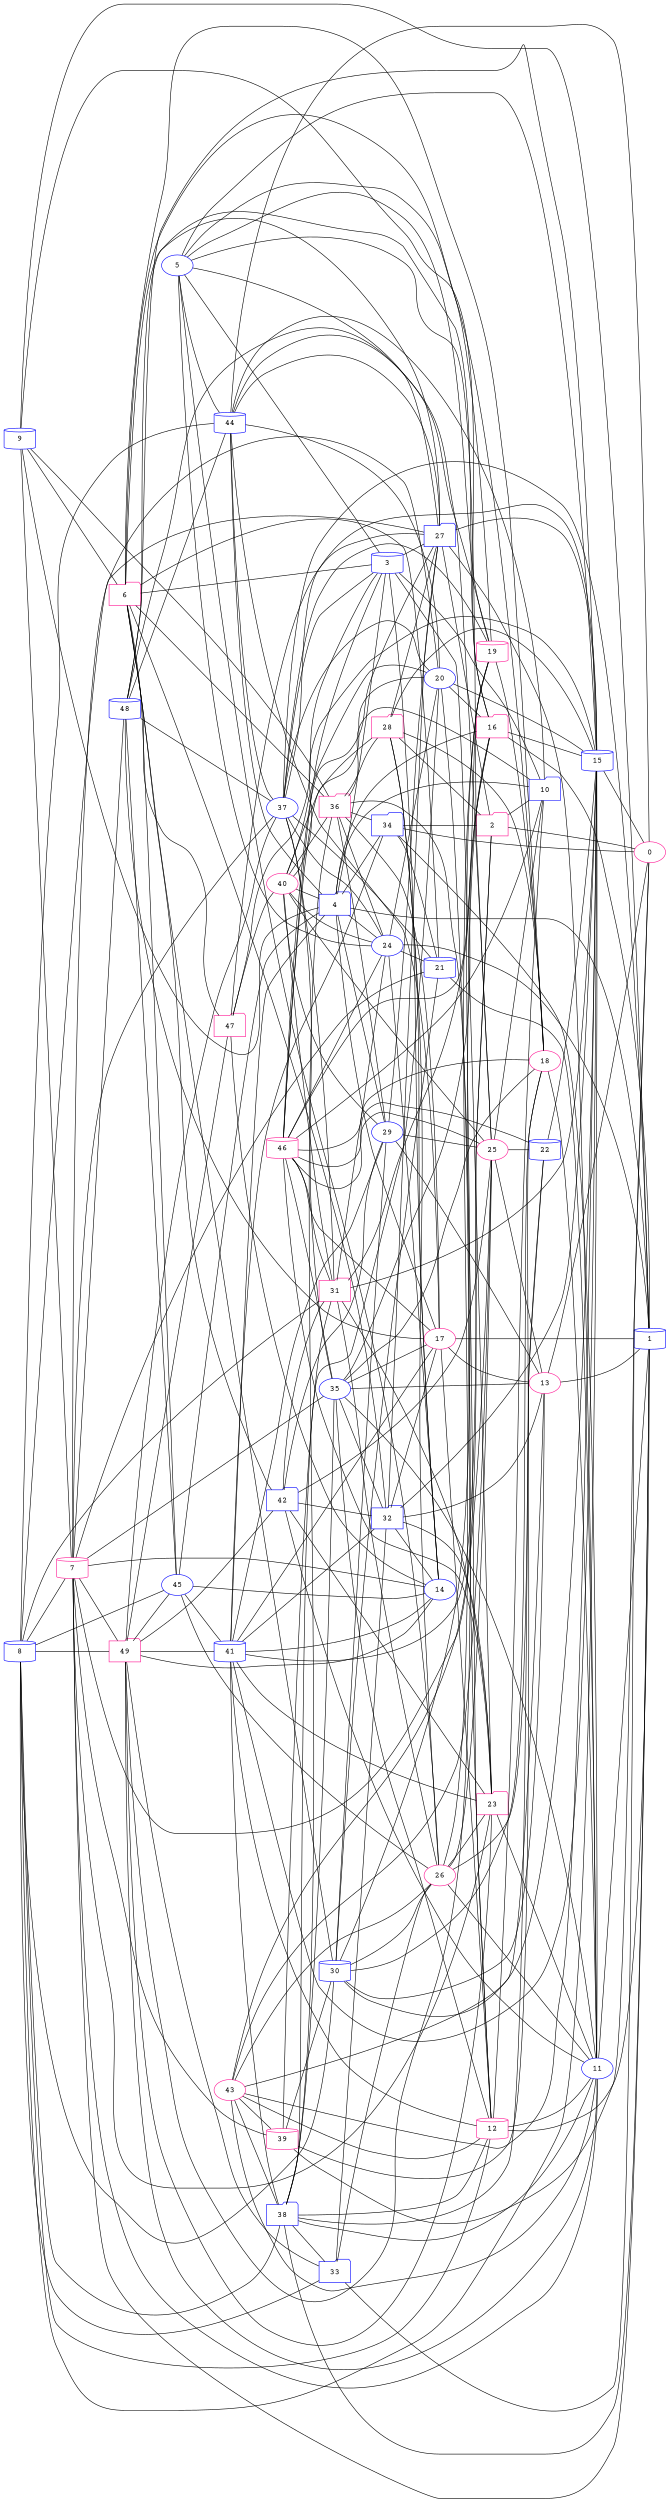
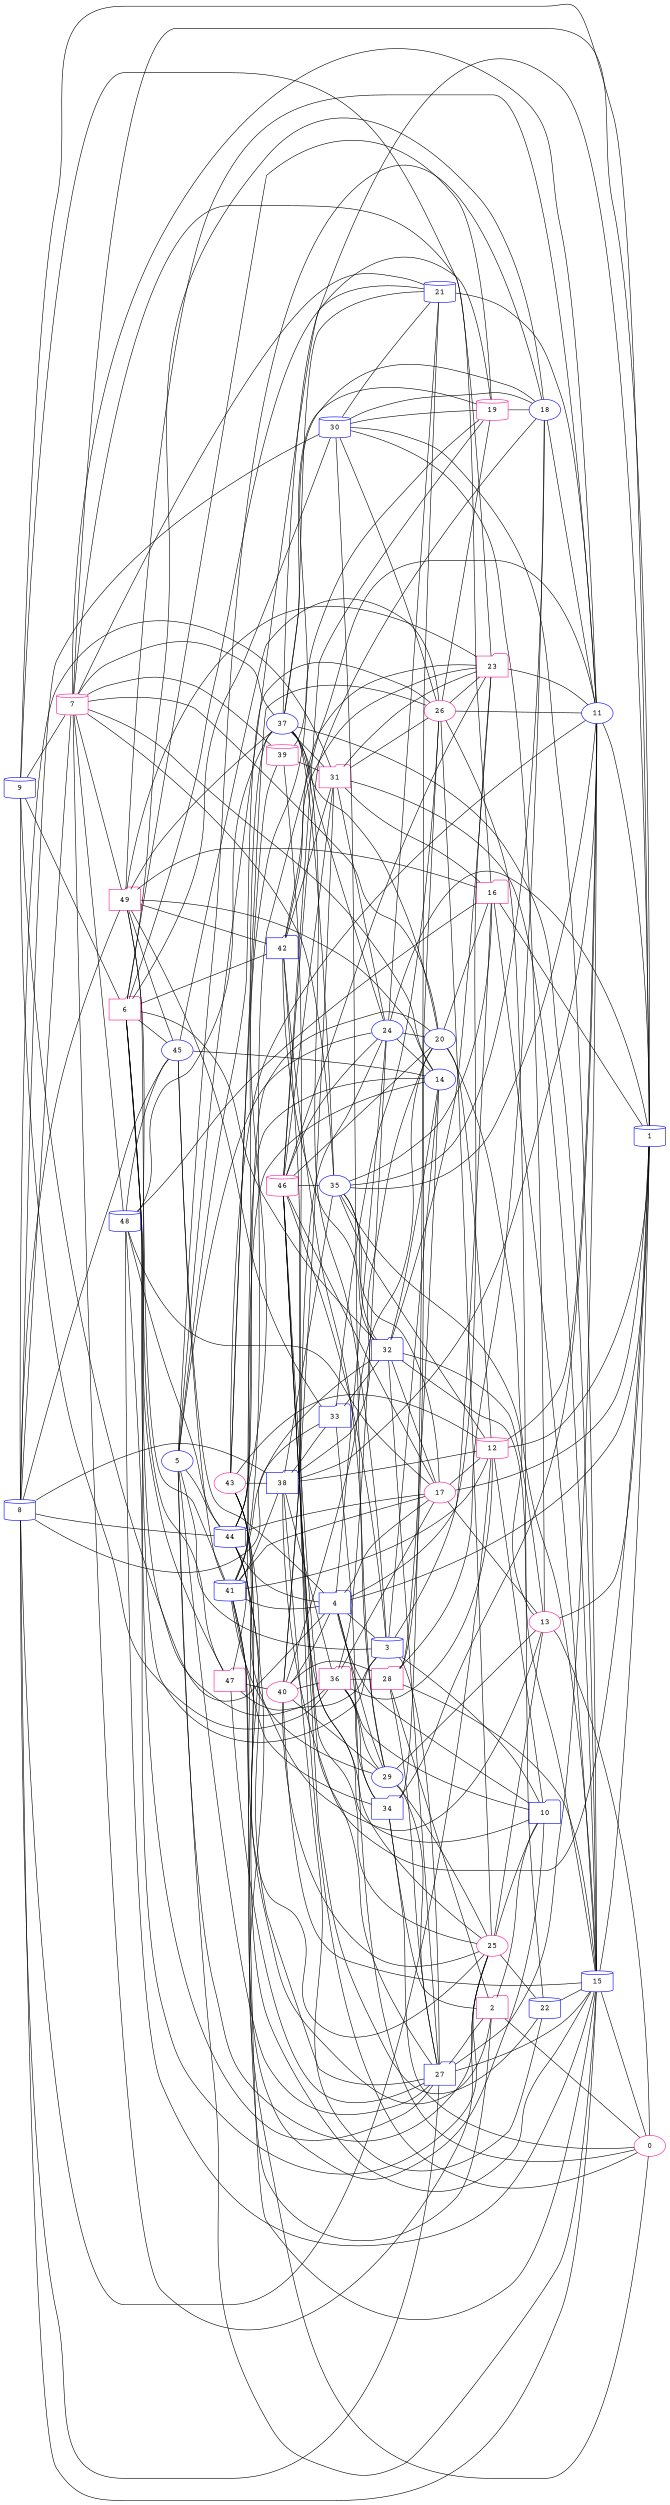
(545, 1061) -> (545, 410)
none -> (636, 1560)
(313, 2040) -> none
